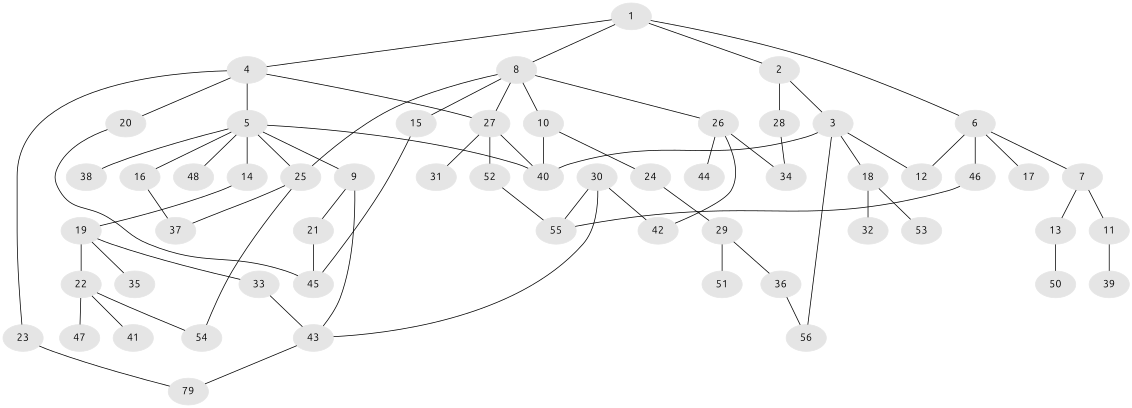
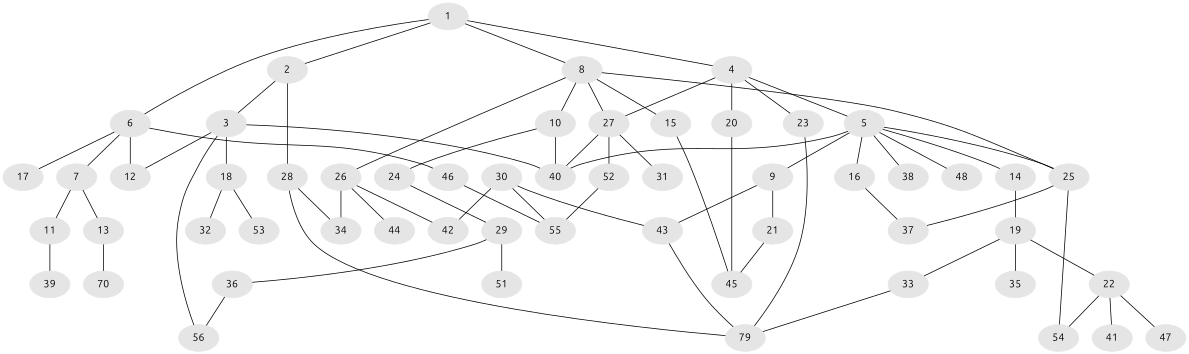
(1056, 284) -> (103, 284)
none -> (485, 303)
(286, 311) -> (827, 311)
